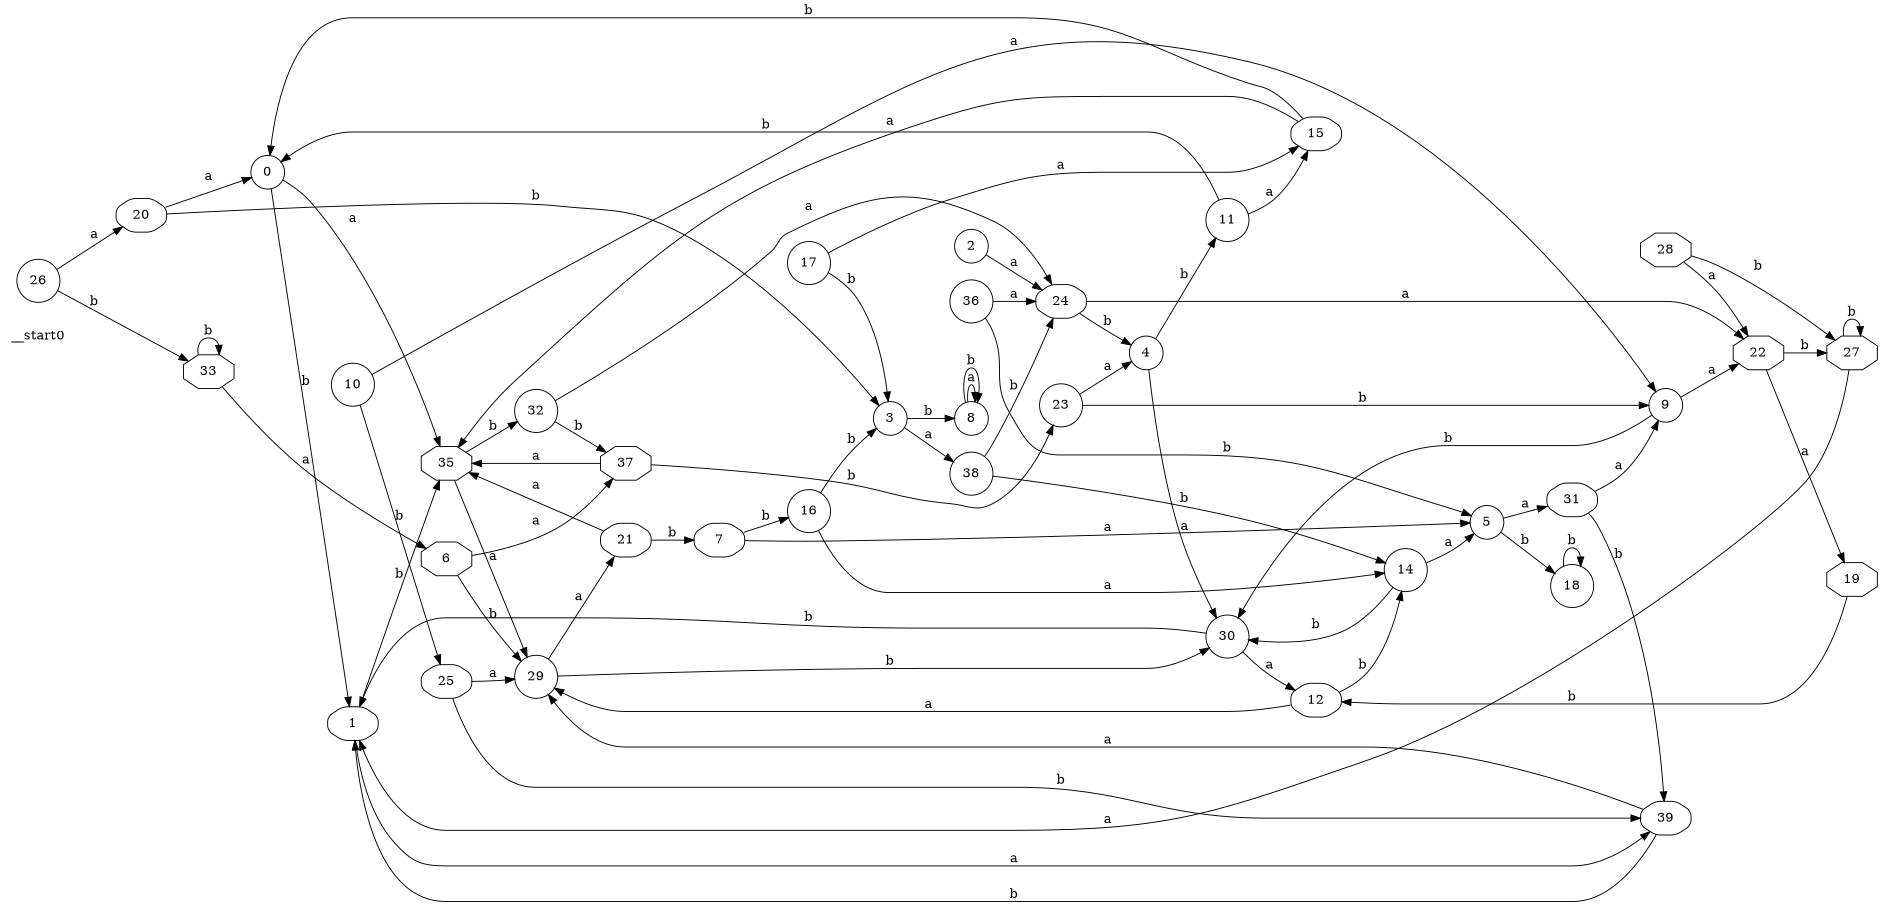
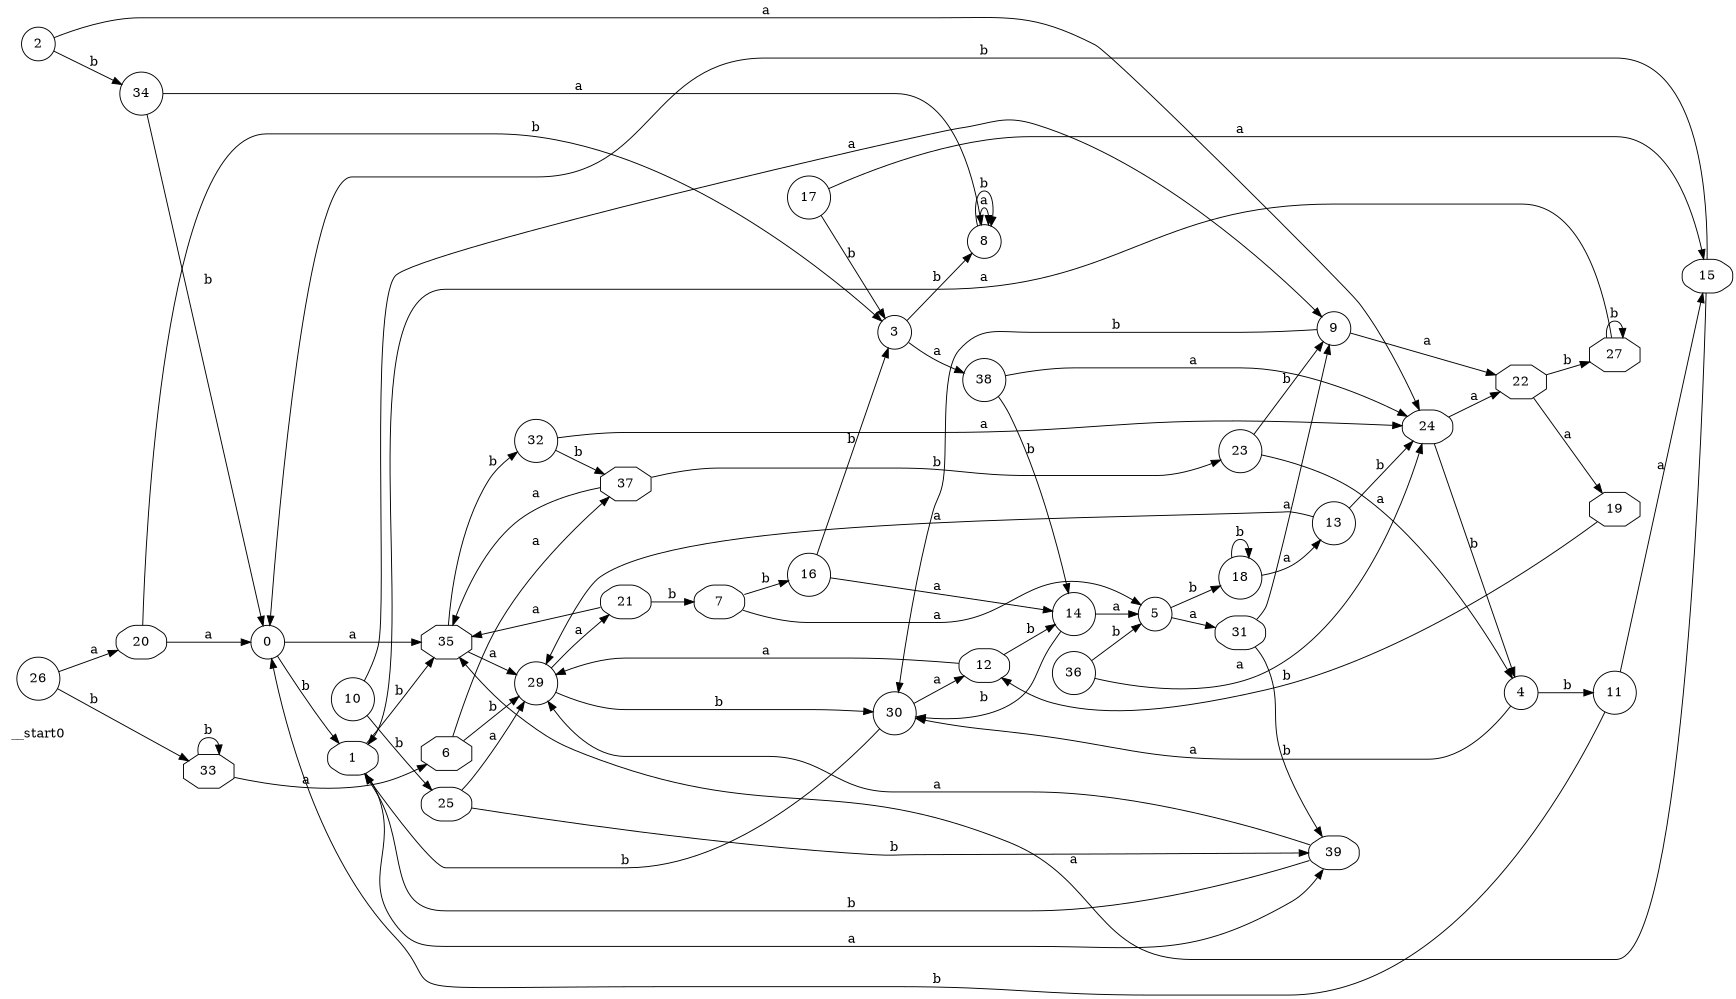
none -> (141, 94)
(1666, 250) -> none
(1014, 386) -> (1194, 361)
none -> (1334, 523)
